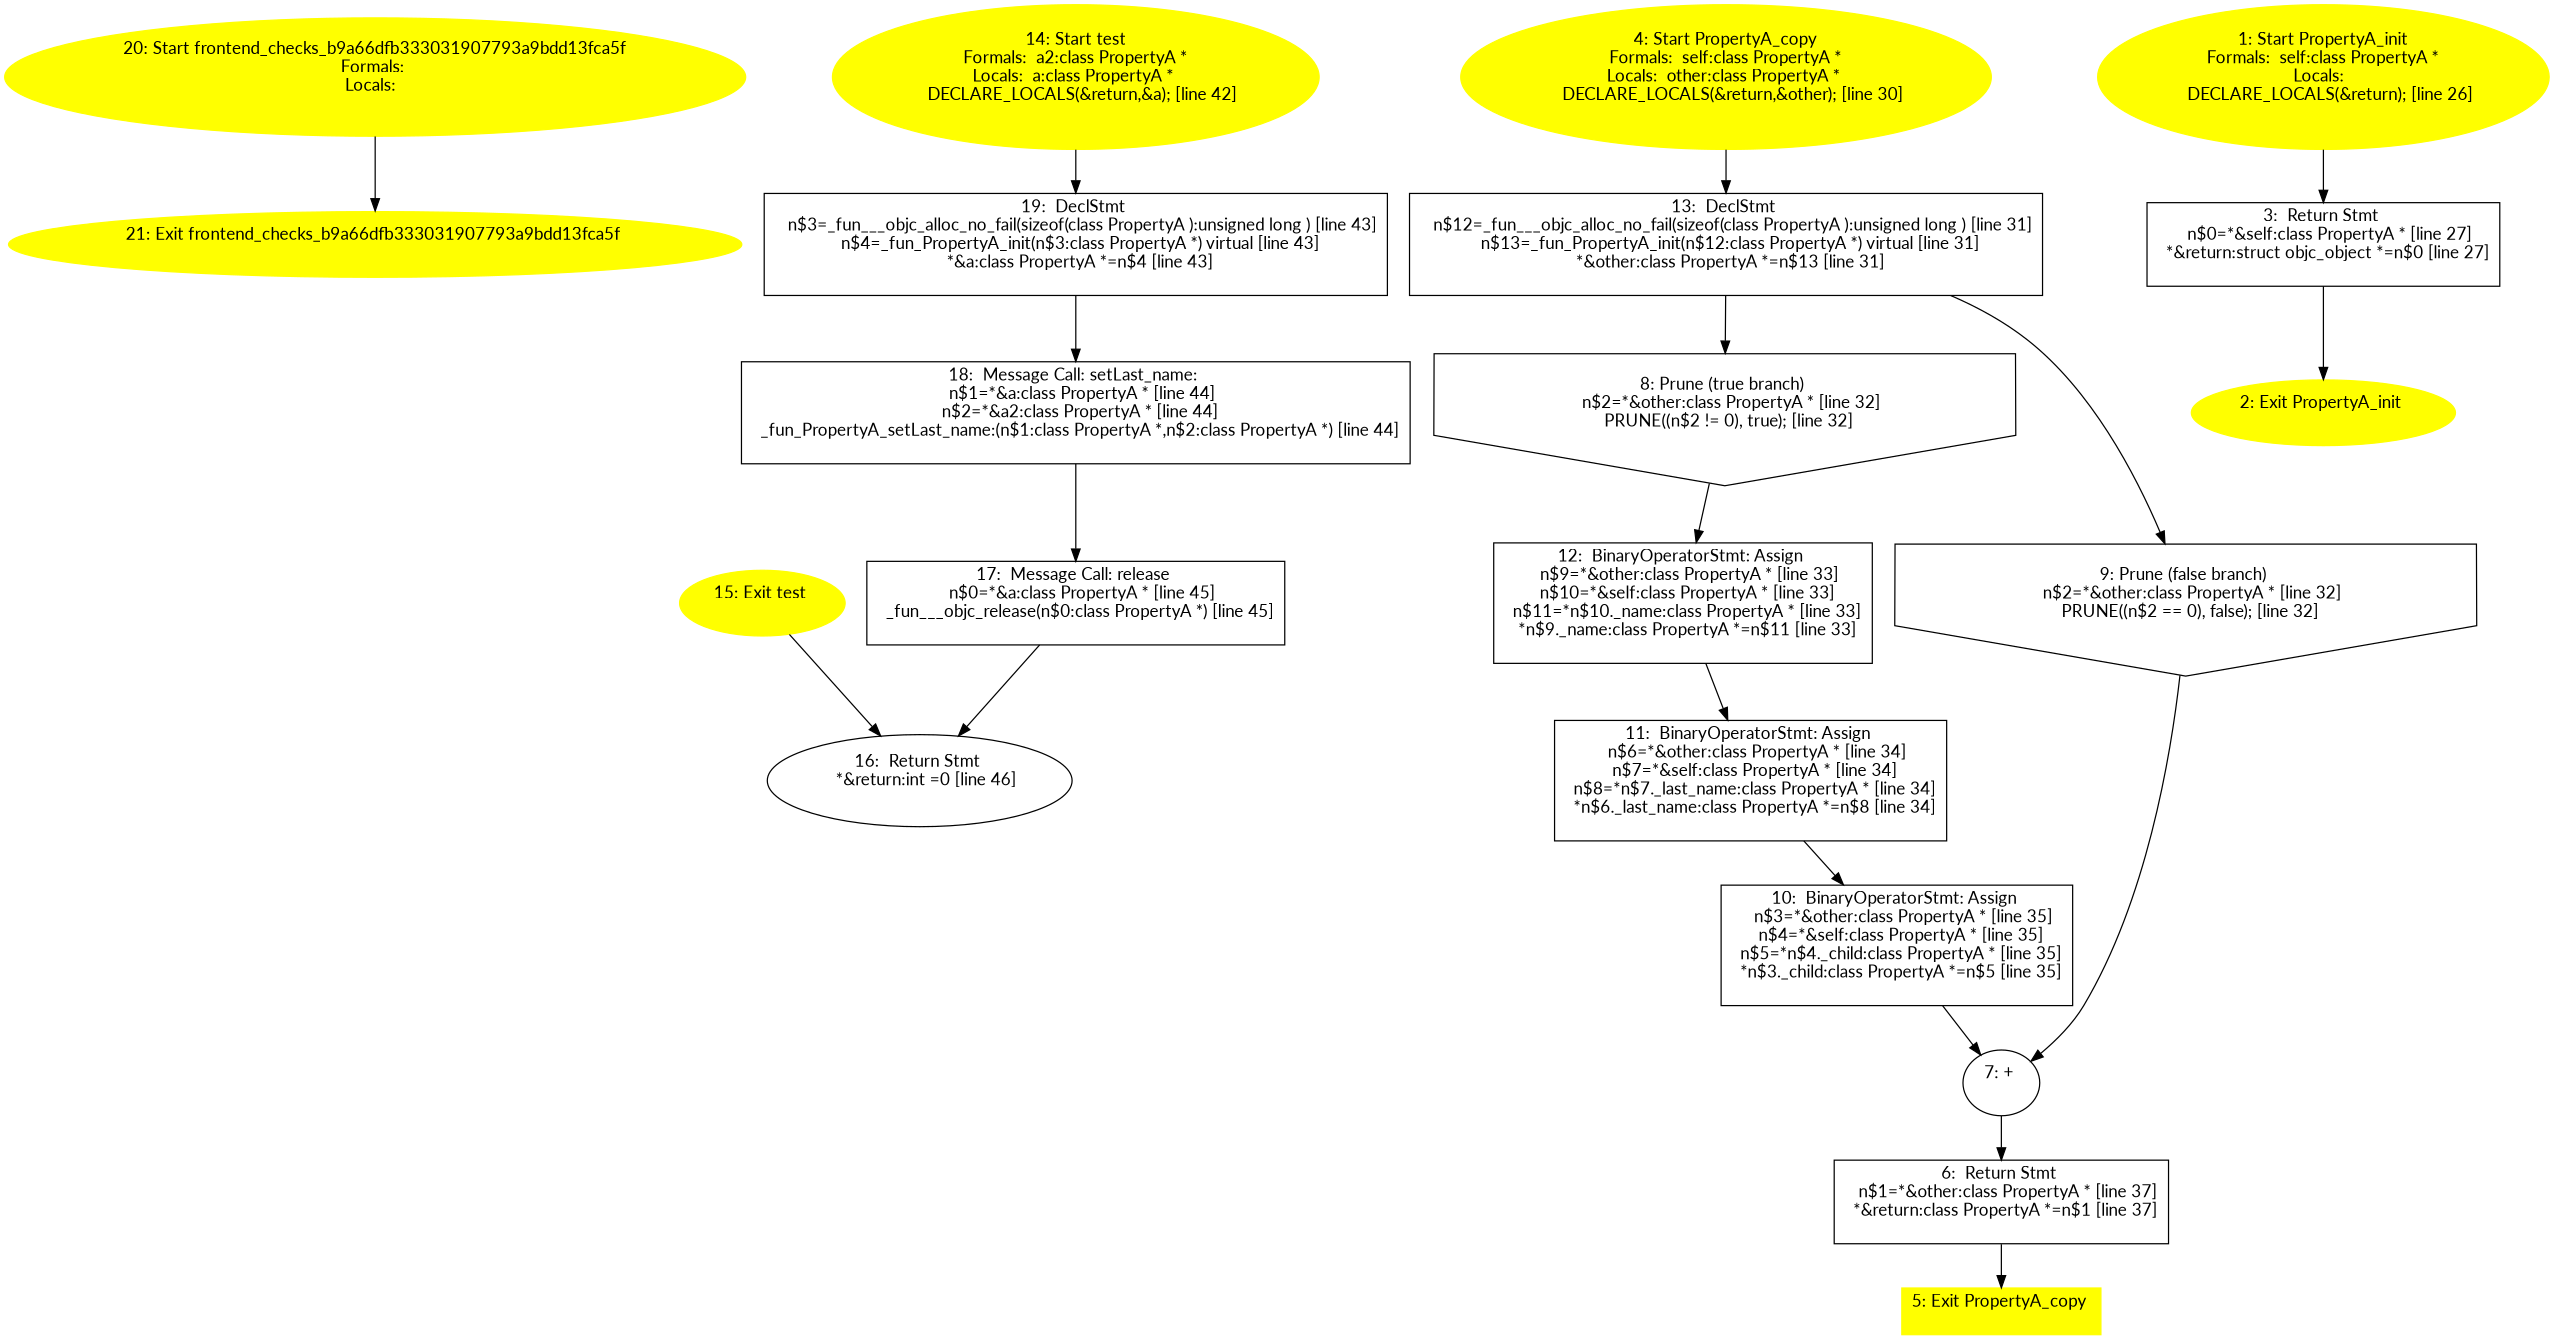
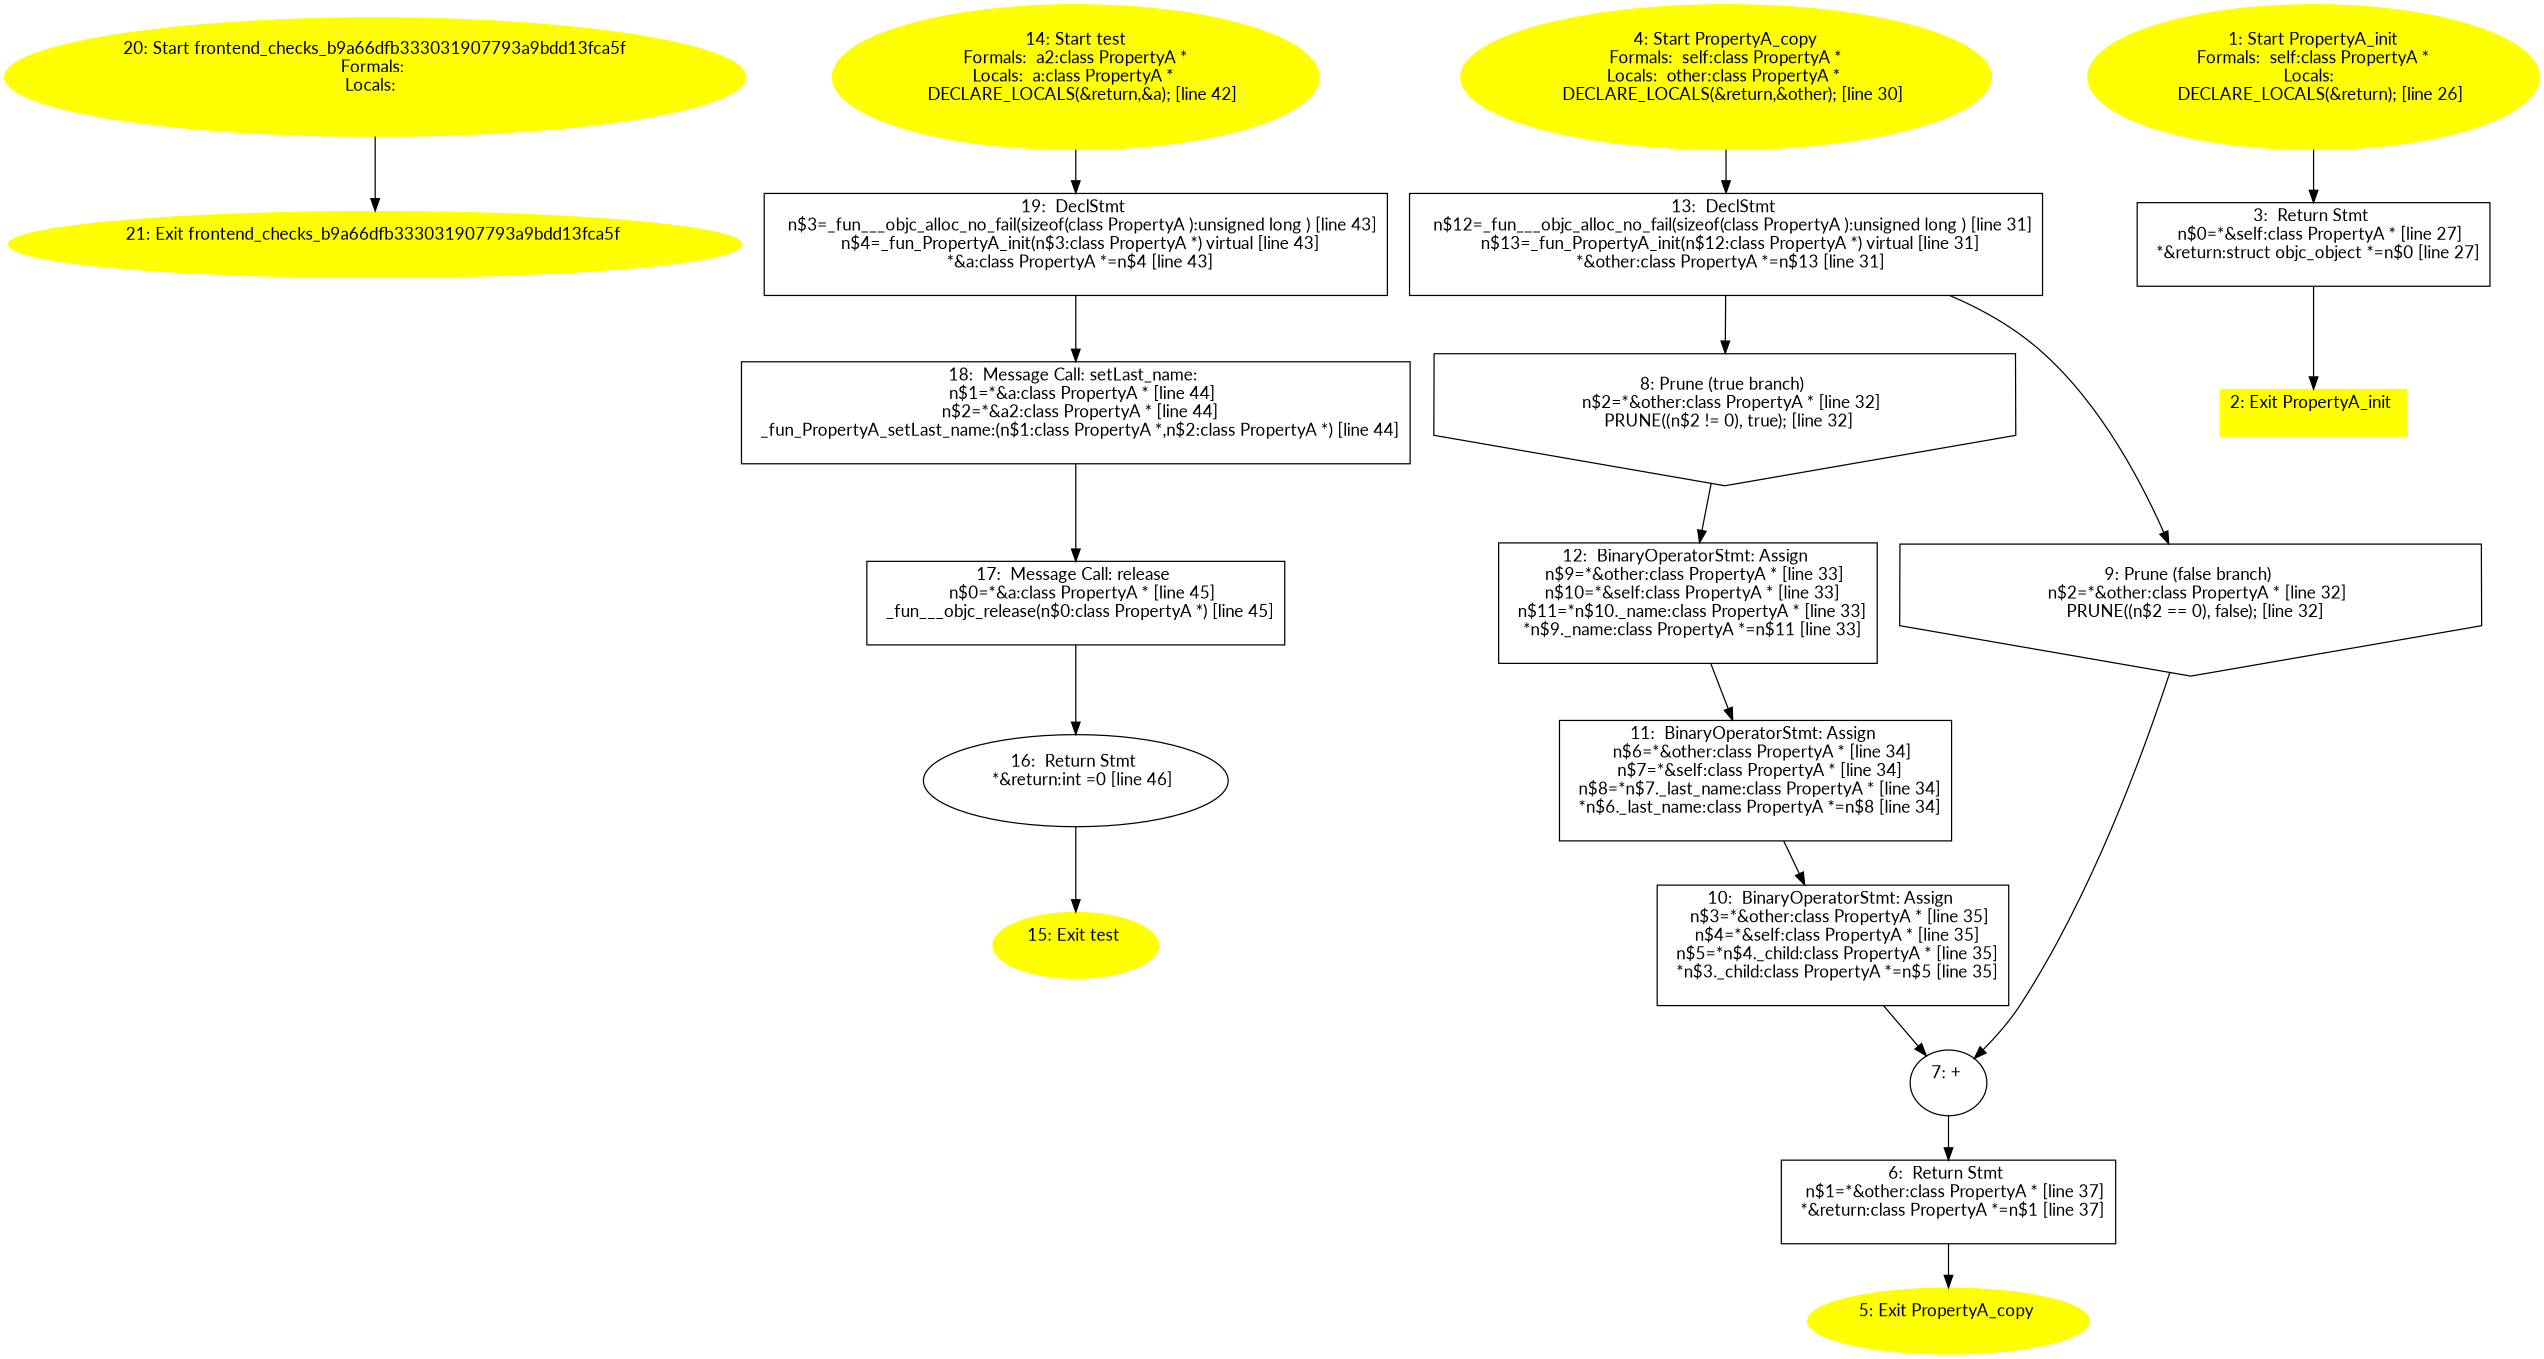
(2323, 413) -> (2314, 413)
(831, 681) -> (1076, 863)
(2001, 1311) -> (1948, 1321)
